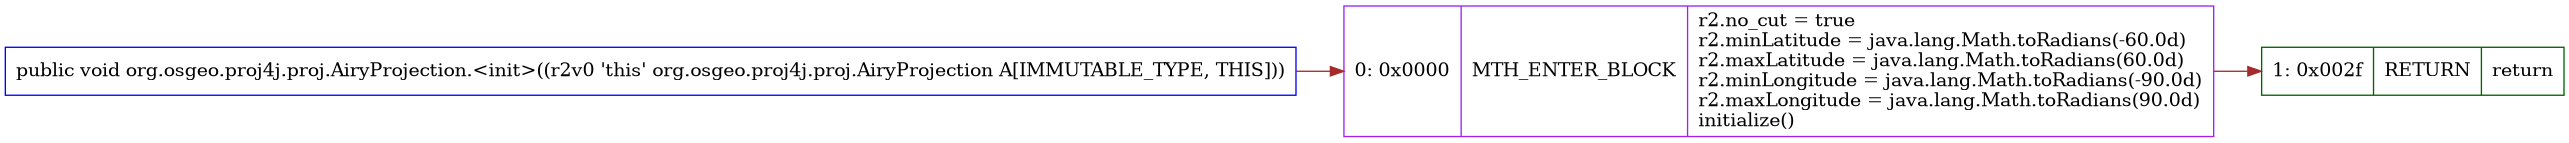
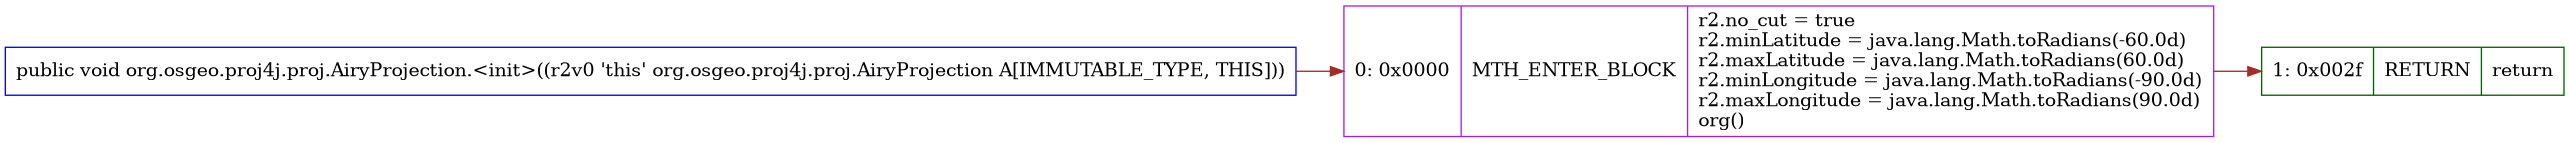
(1747, 121) -> (1722, 121)
